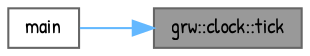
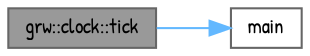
(106, 28) -> (183, 28)
